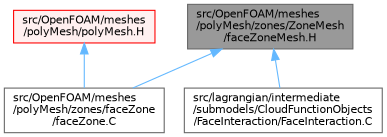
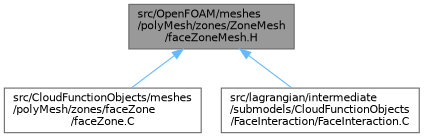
(84, 27) -> none
(84, 110) -> (103, 110)
